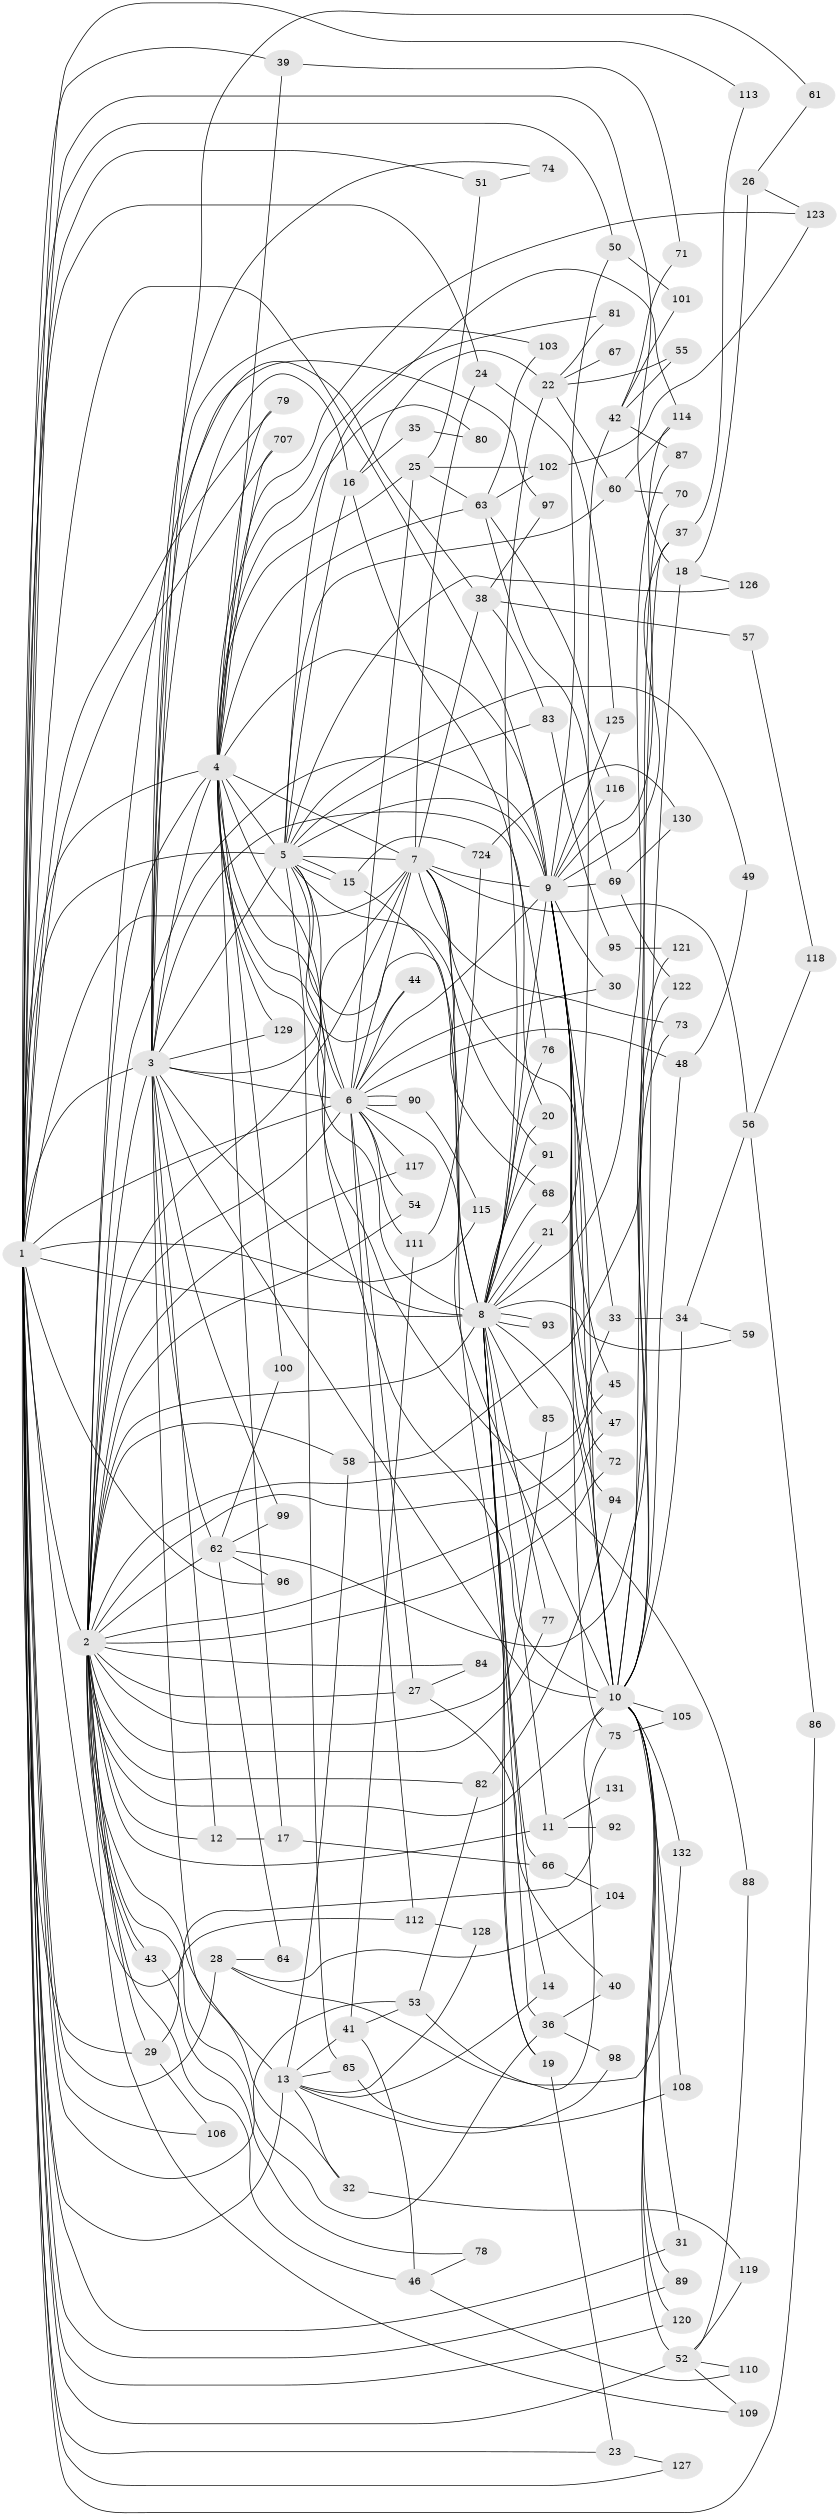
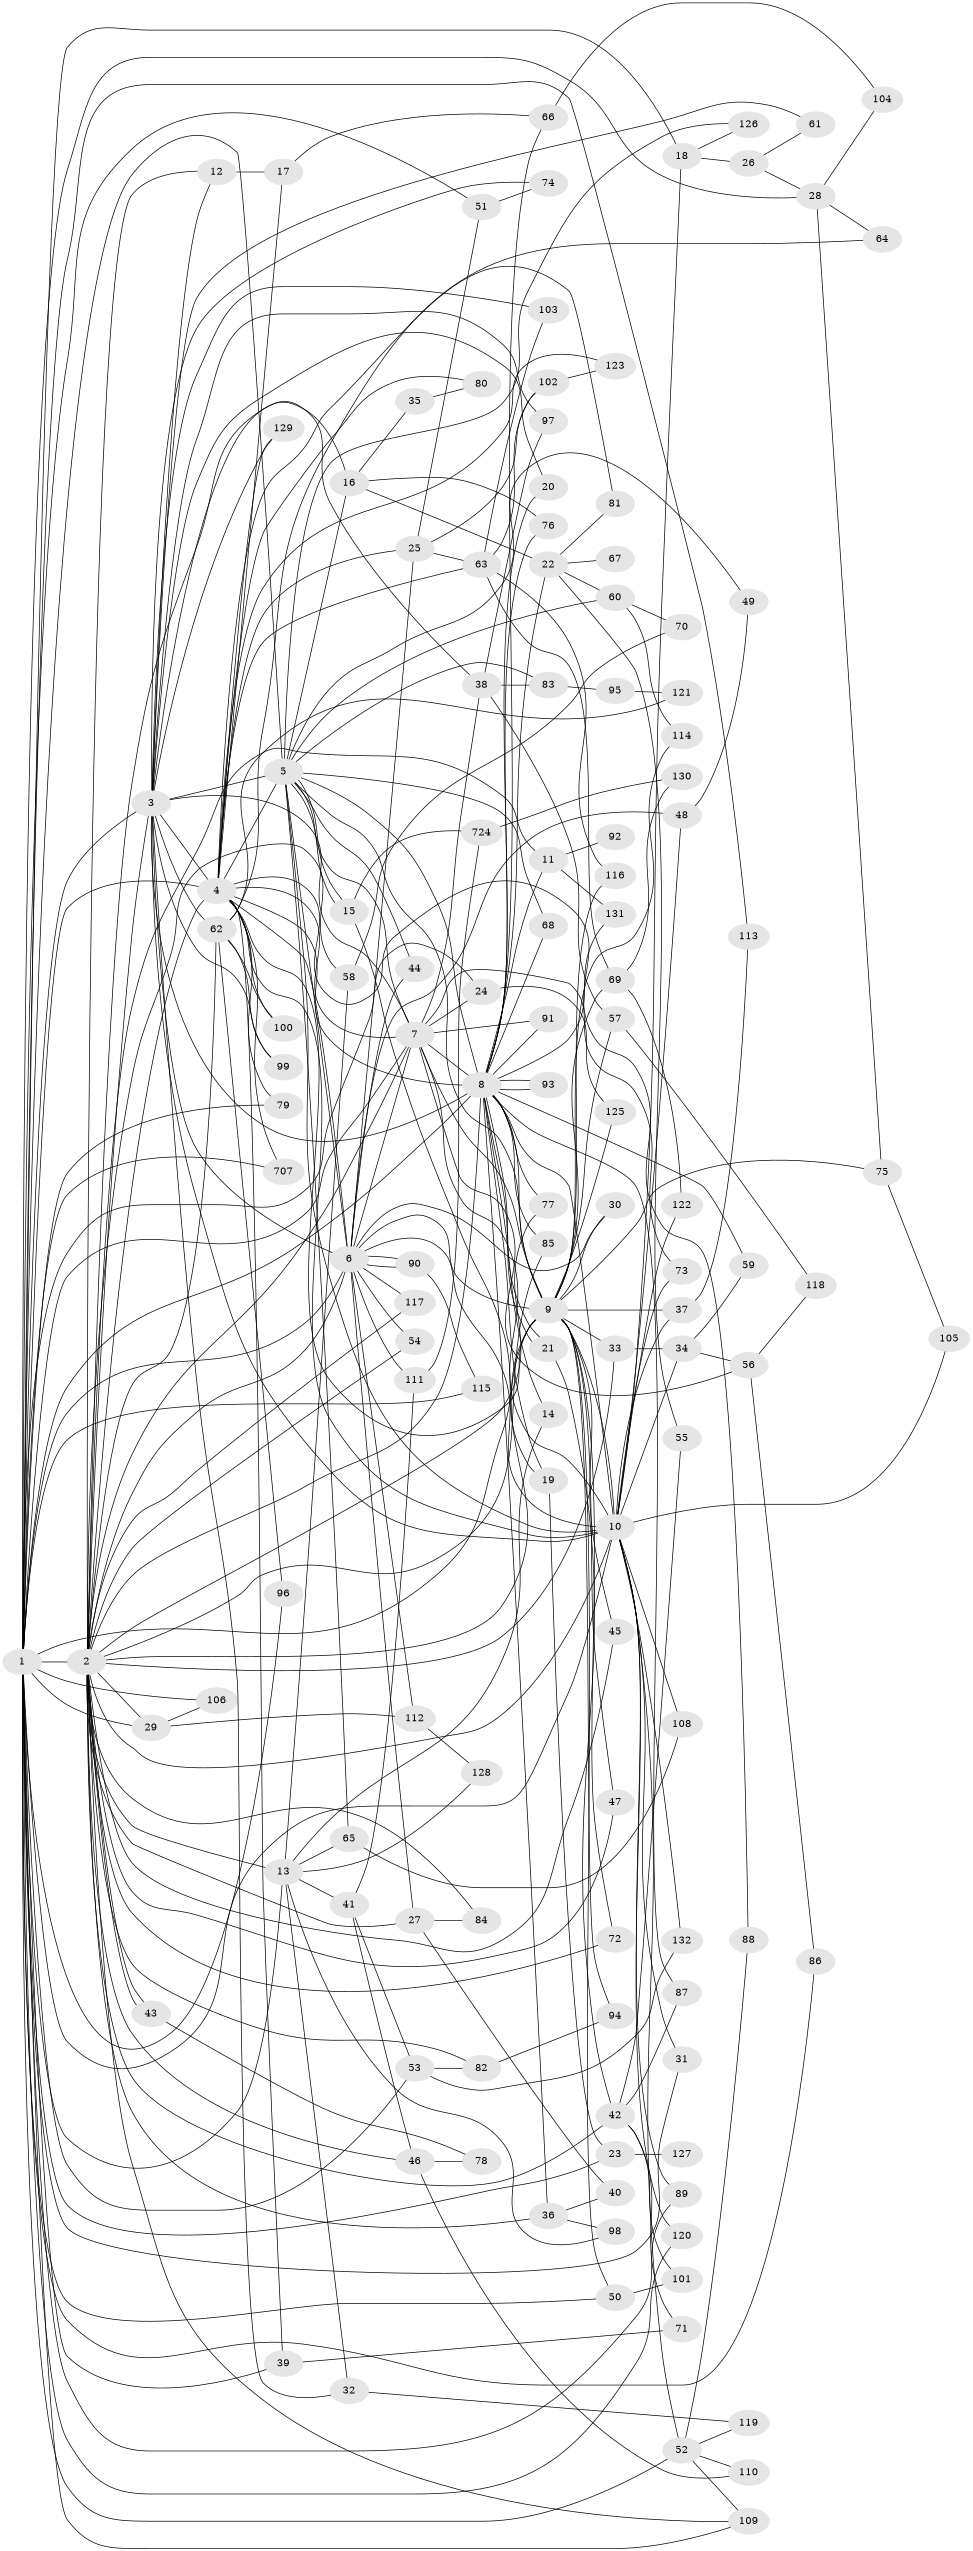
(782, 198) -> (782, 180)
(362, 408) -> (309, 1165)
none -> (571, 1035)
none -> (585, 1166)
none -> (171, 2111)
(63, 2434) -> (58, 2473)
